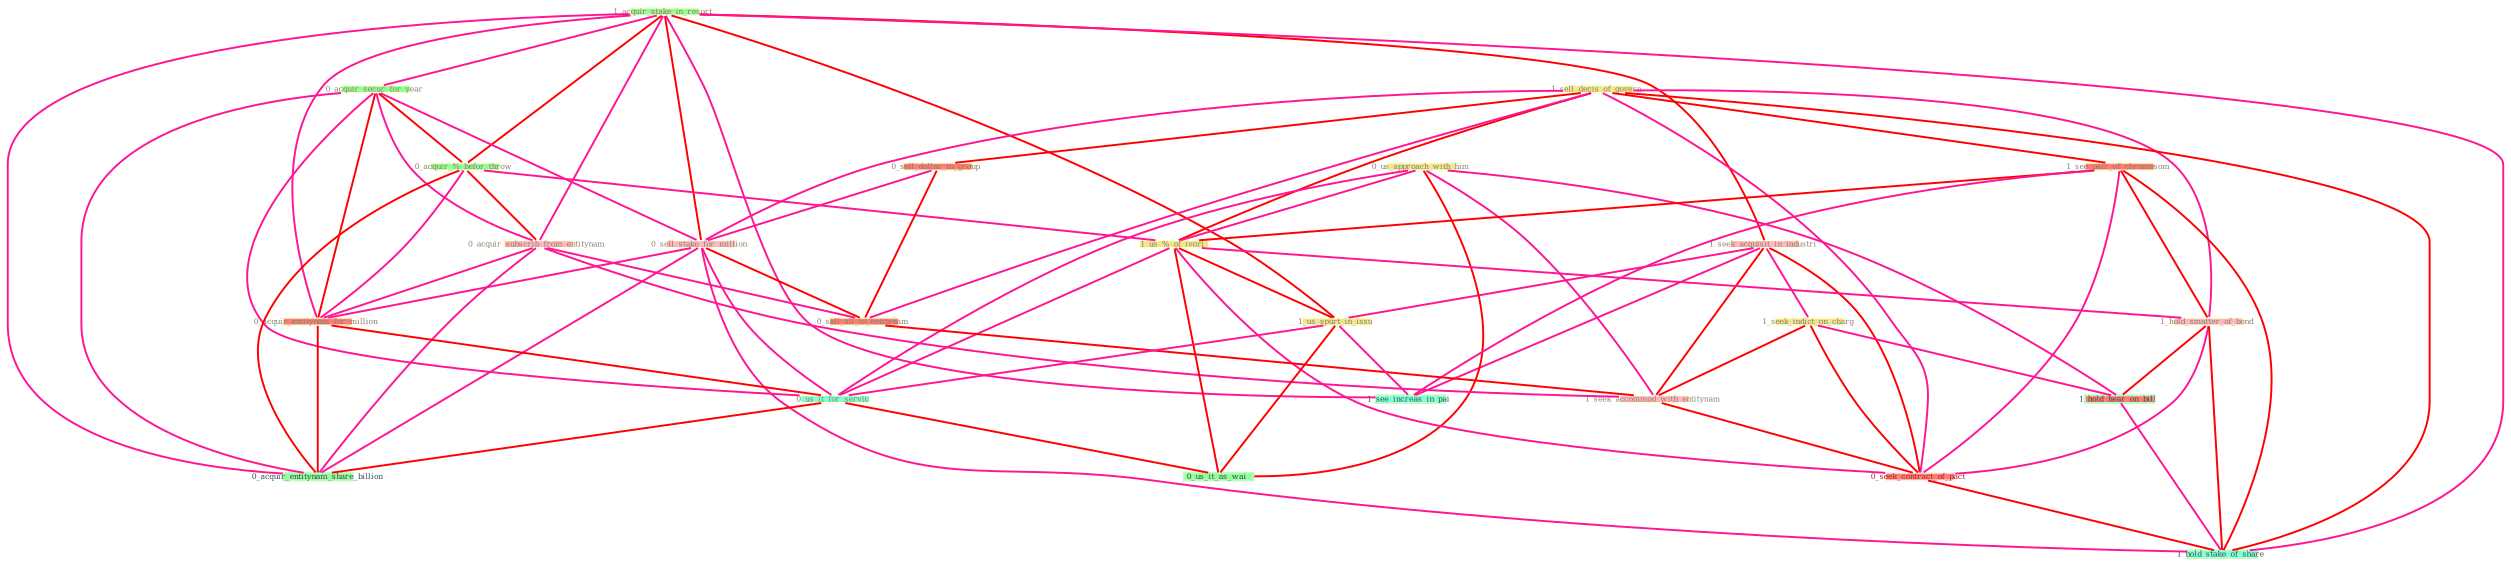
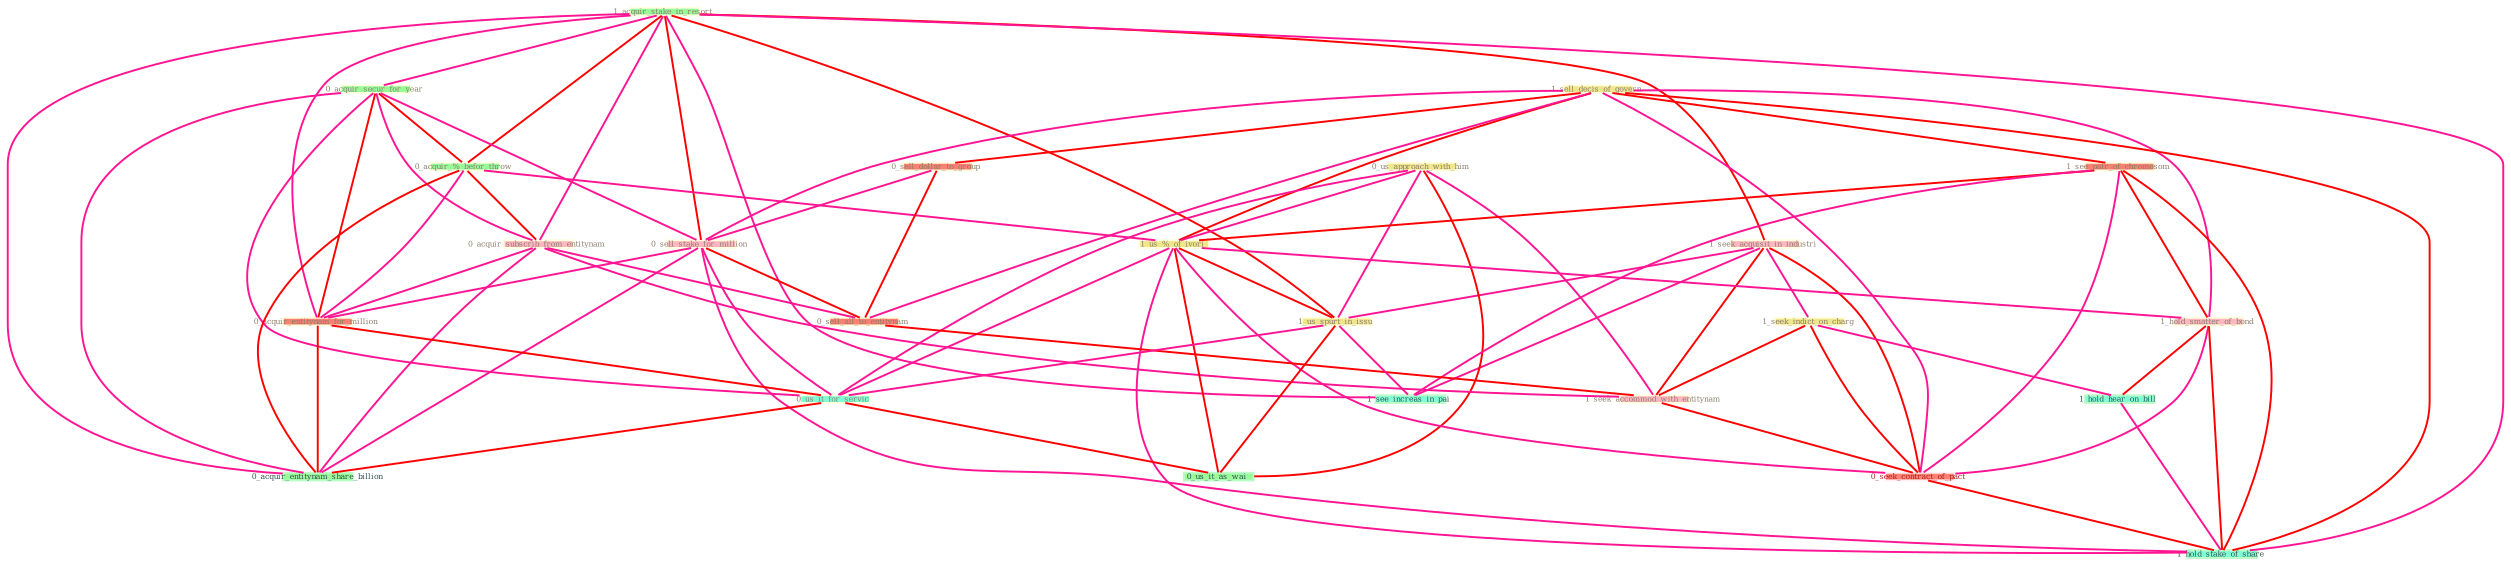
(1849, 252) -> (1380, 244)
(2120, 399) -> (2120, 399)
none -> (1551, 541)
